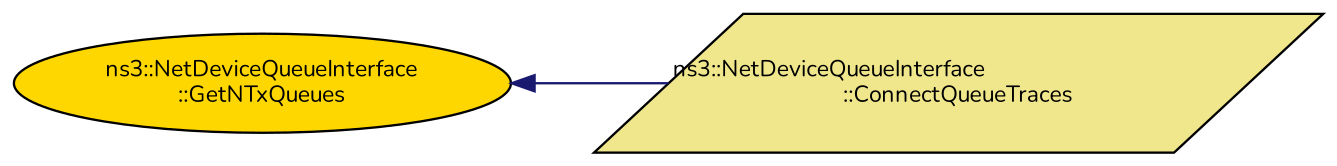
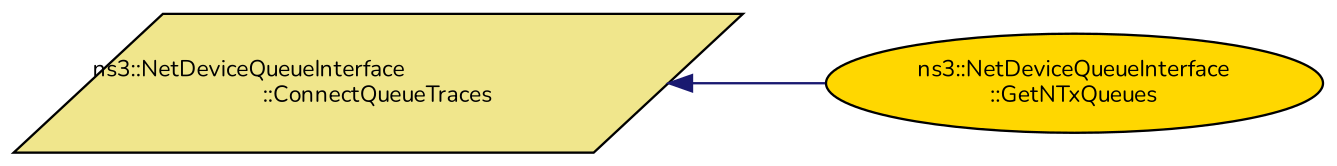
(602, 83) -> (759, 83)
